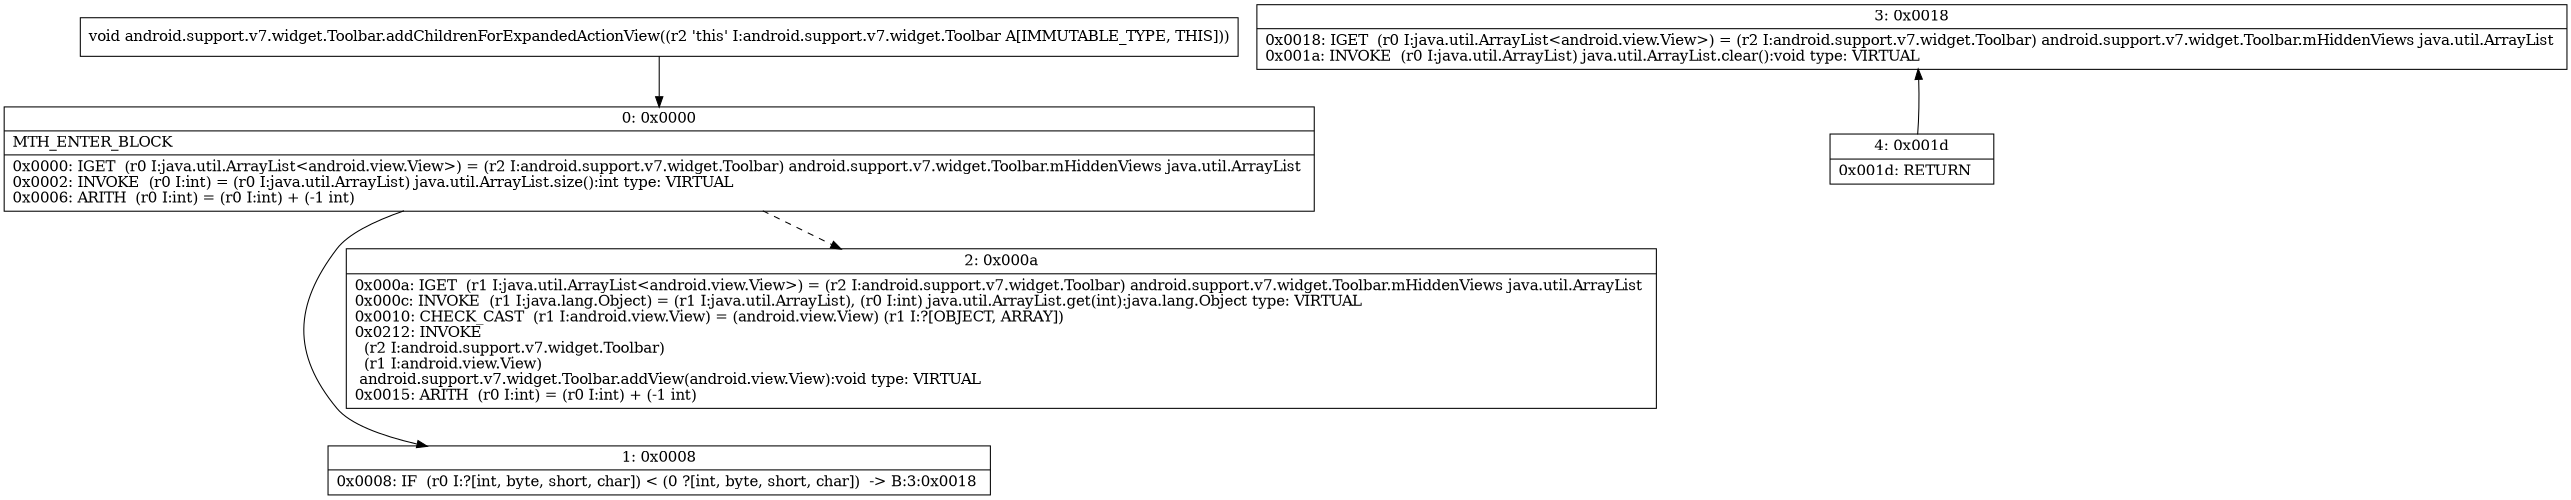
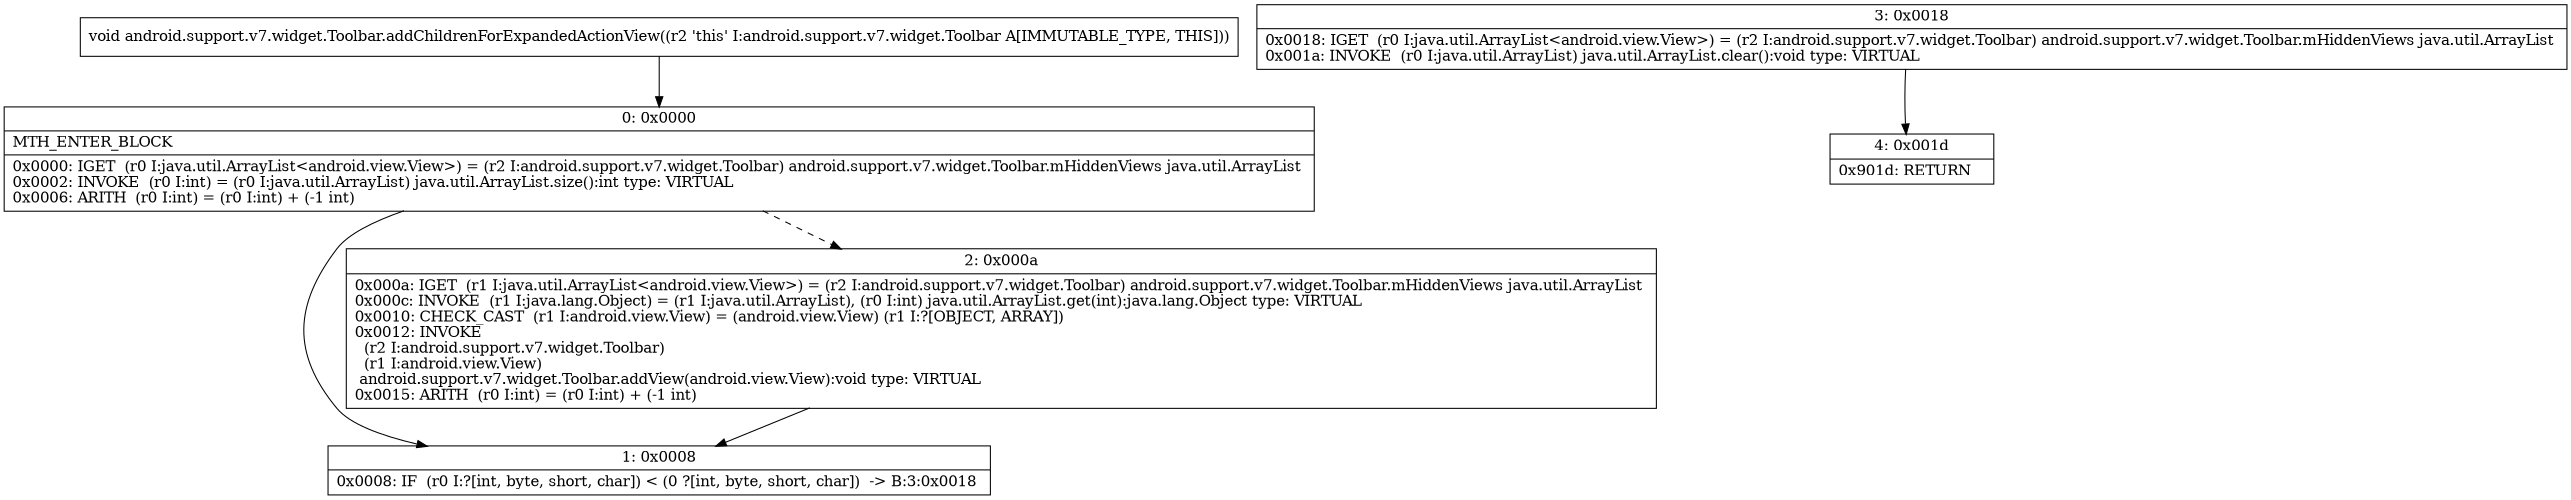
(1919, 107) -> (1905, 96)
(1912, 171) -> (1912, 171)
(423, 333) -> (423, 333)
none -> (768, 425)
